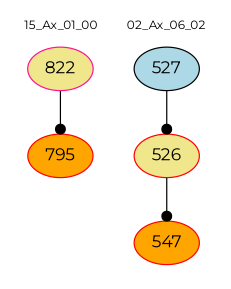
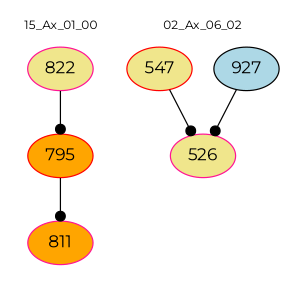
(167, 69) -> (246, 69)
(167, 156) -> (203, 156)
(167, 195) -> (179, 108)
none -> (60, 243)
(167, 243) -> (160, 69)
